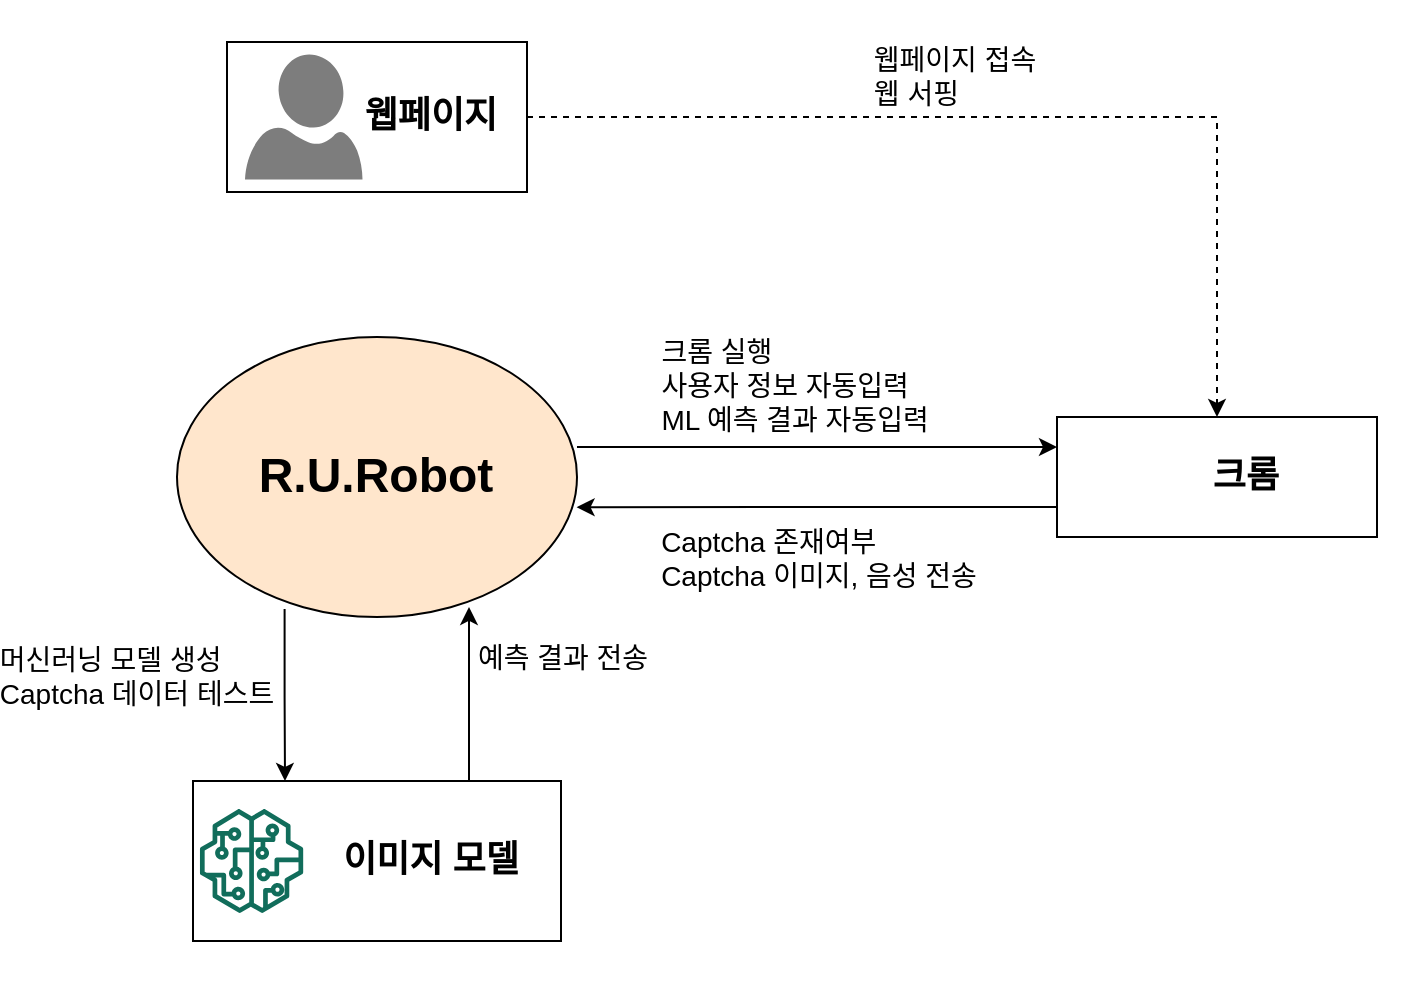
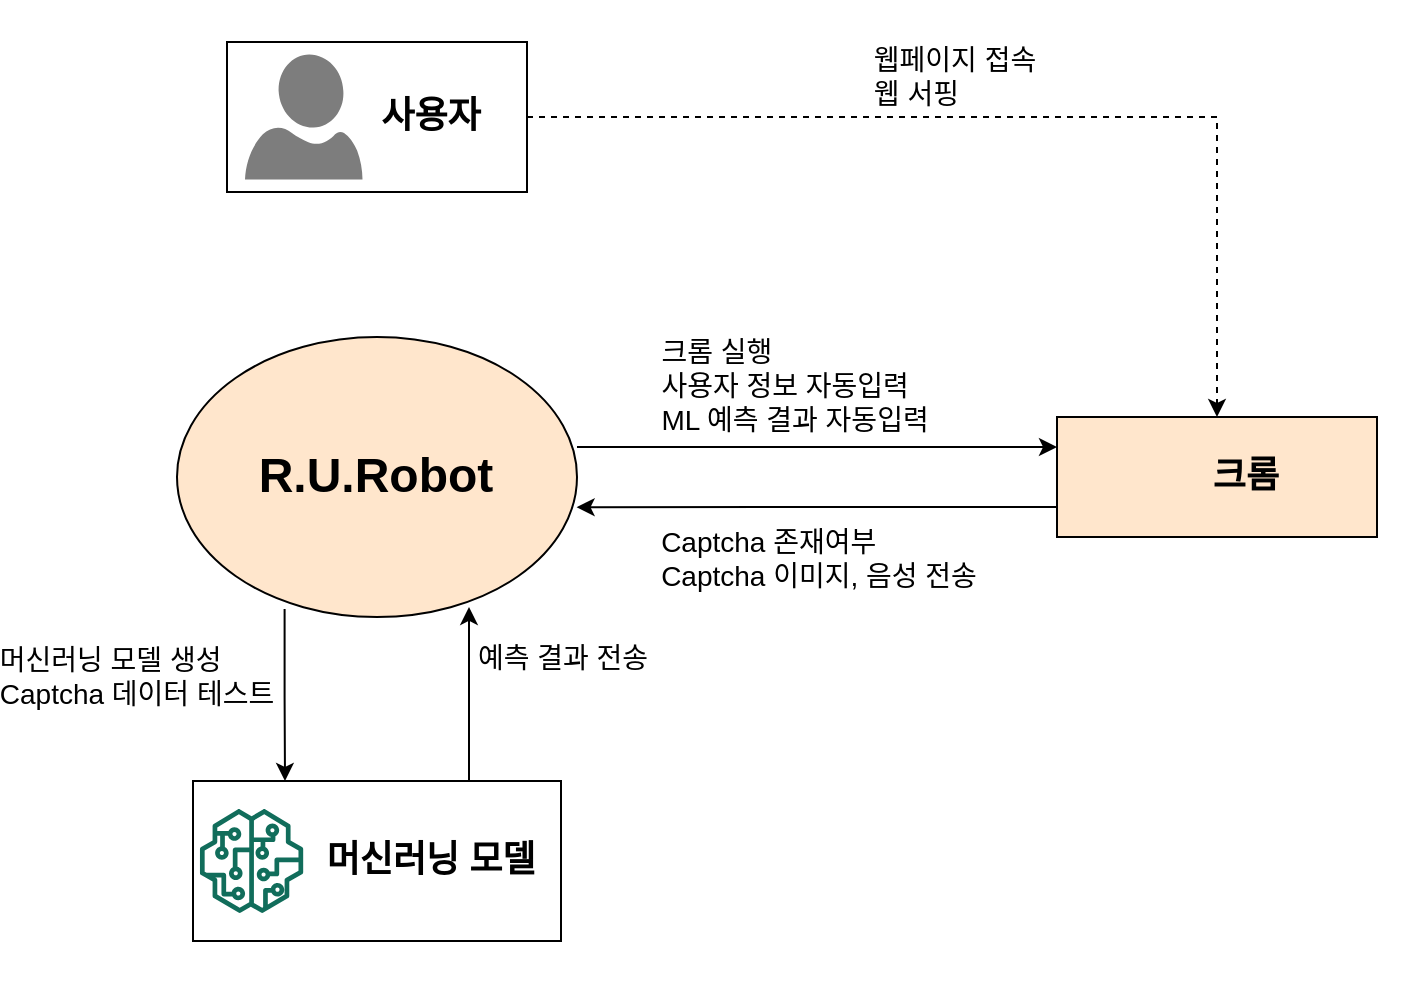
(377, 117) -> (377, 117)
(1217, 477) -> (1217, 477)
(377, 861) -> (377, 861)
